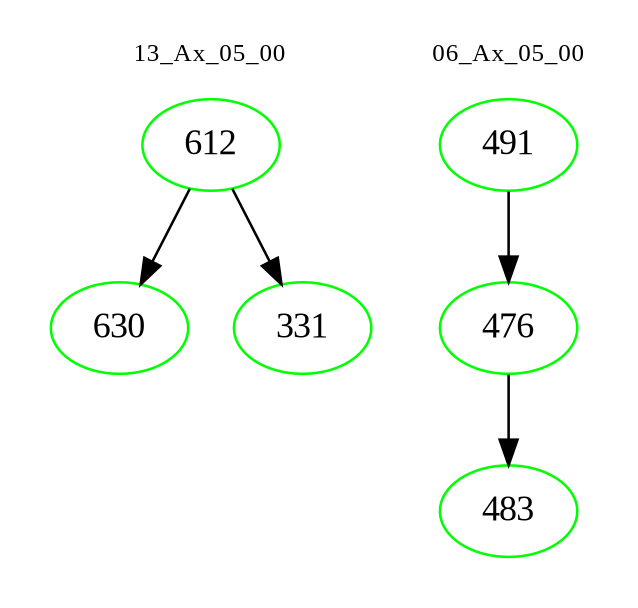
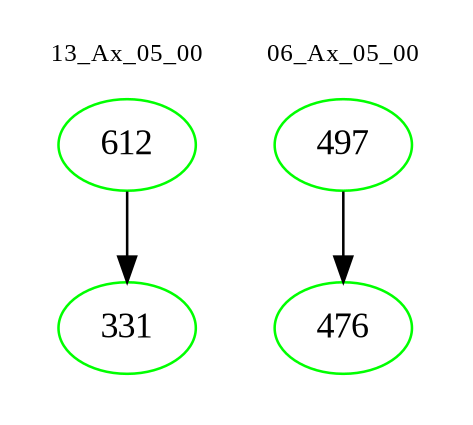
(509, 145) -> (343, 145)
(120, 328) -> none
(509, 511) -> none
